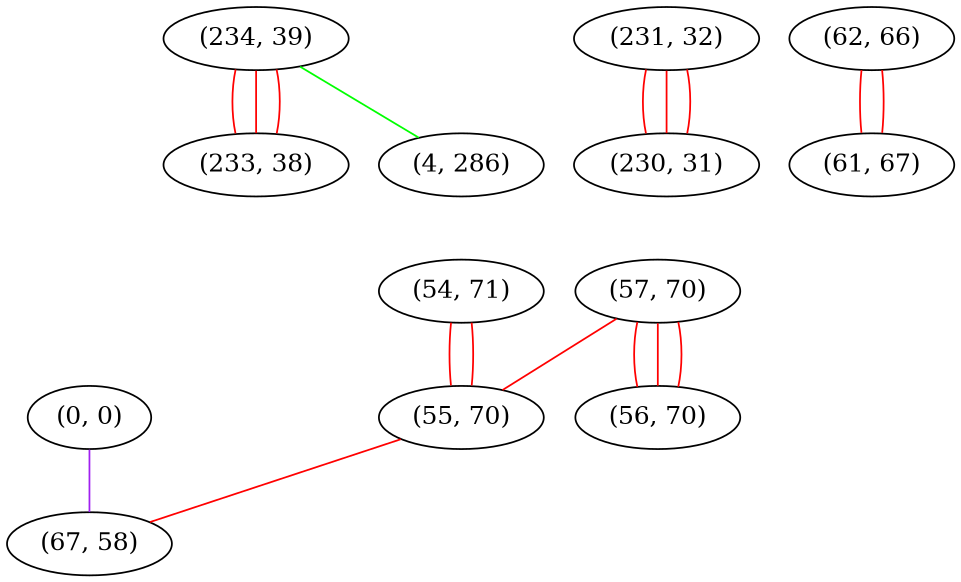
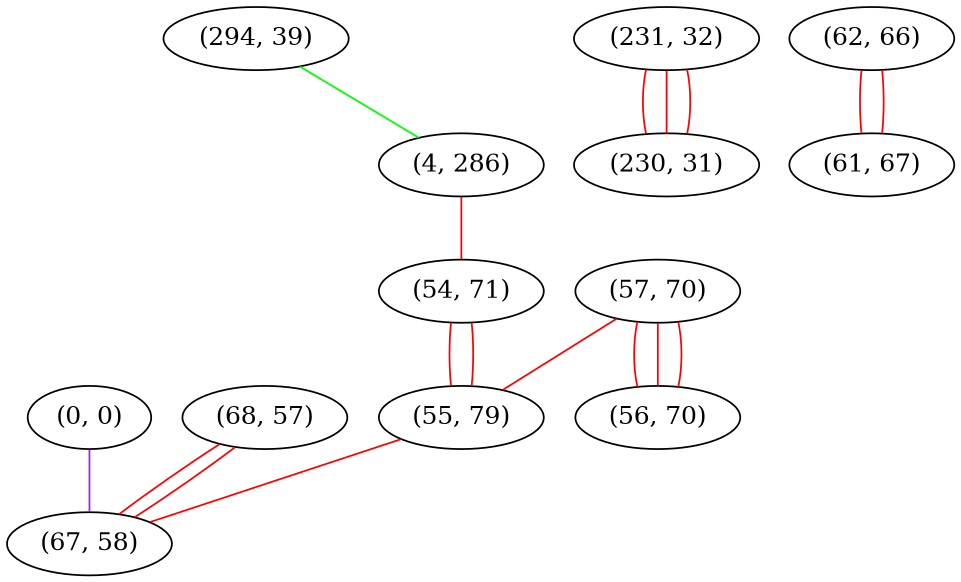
(256, 39) -> (256, 39)
(256, 165) -> none
none -> (461, 228)
none -> (265, 417)
(461, 417) -> (461, 417)
